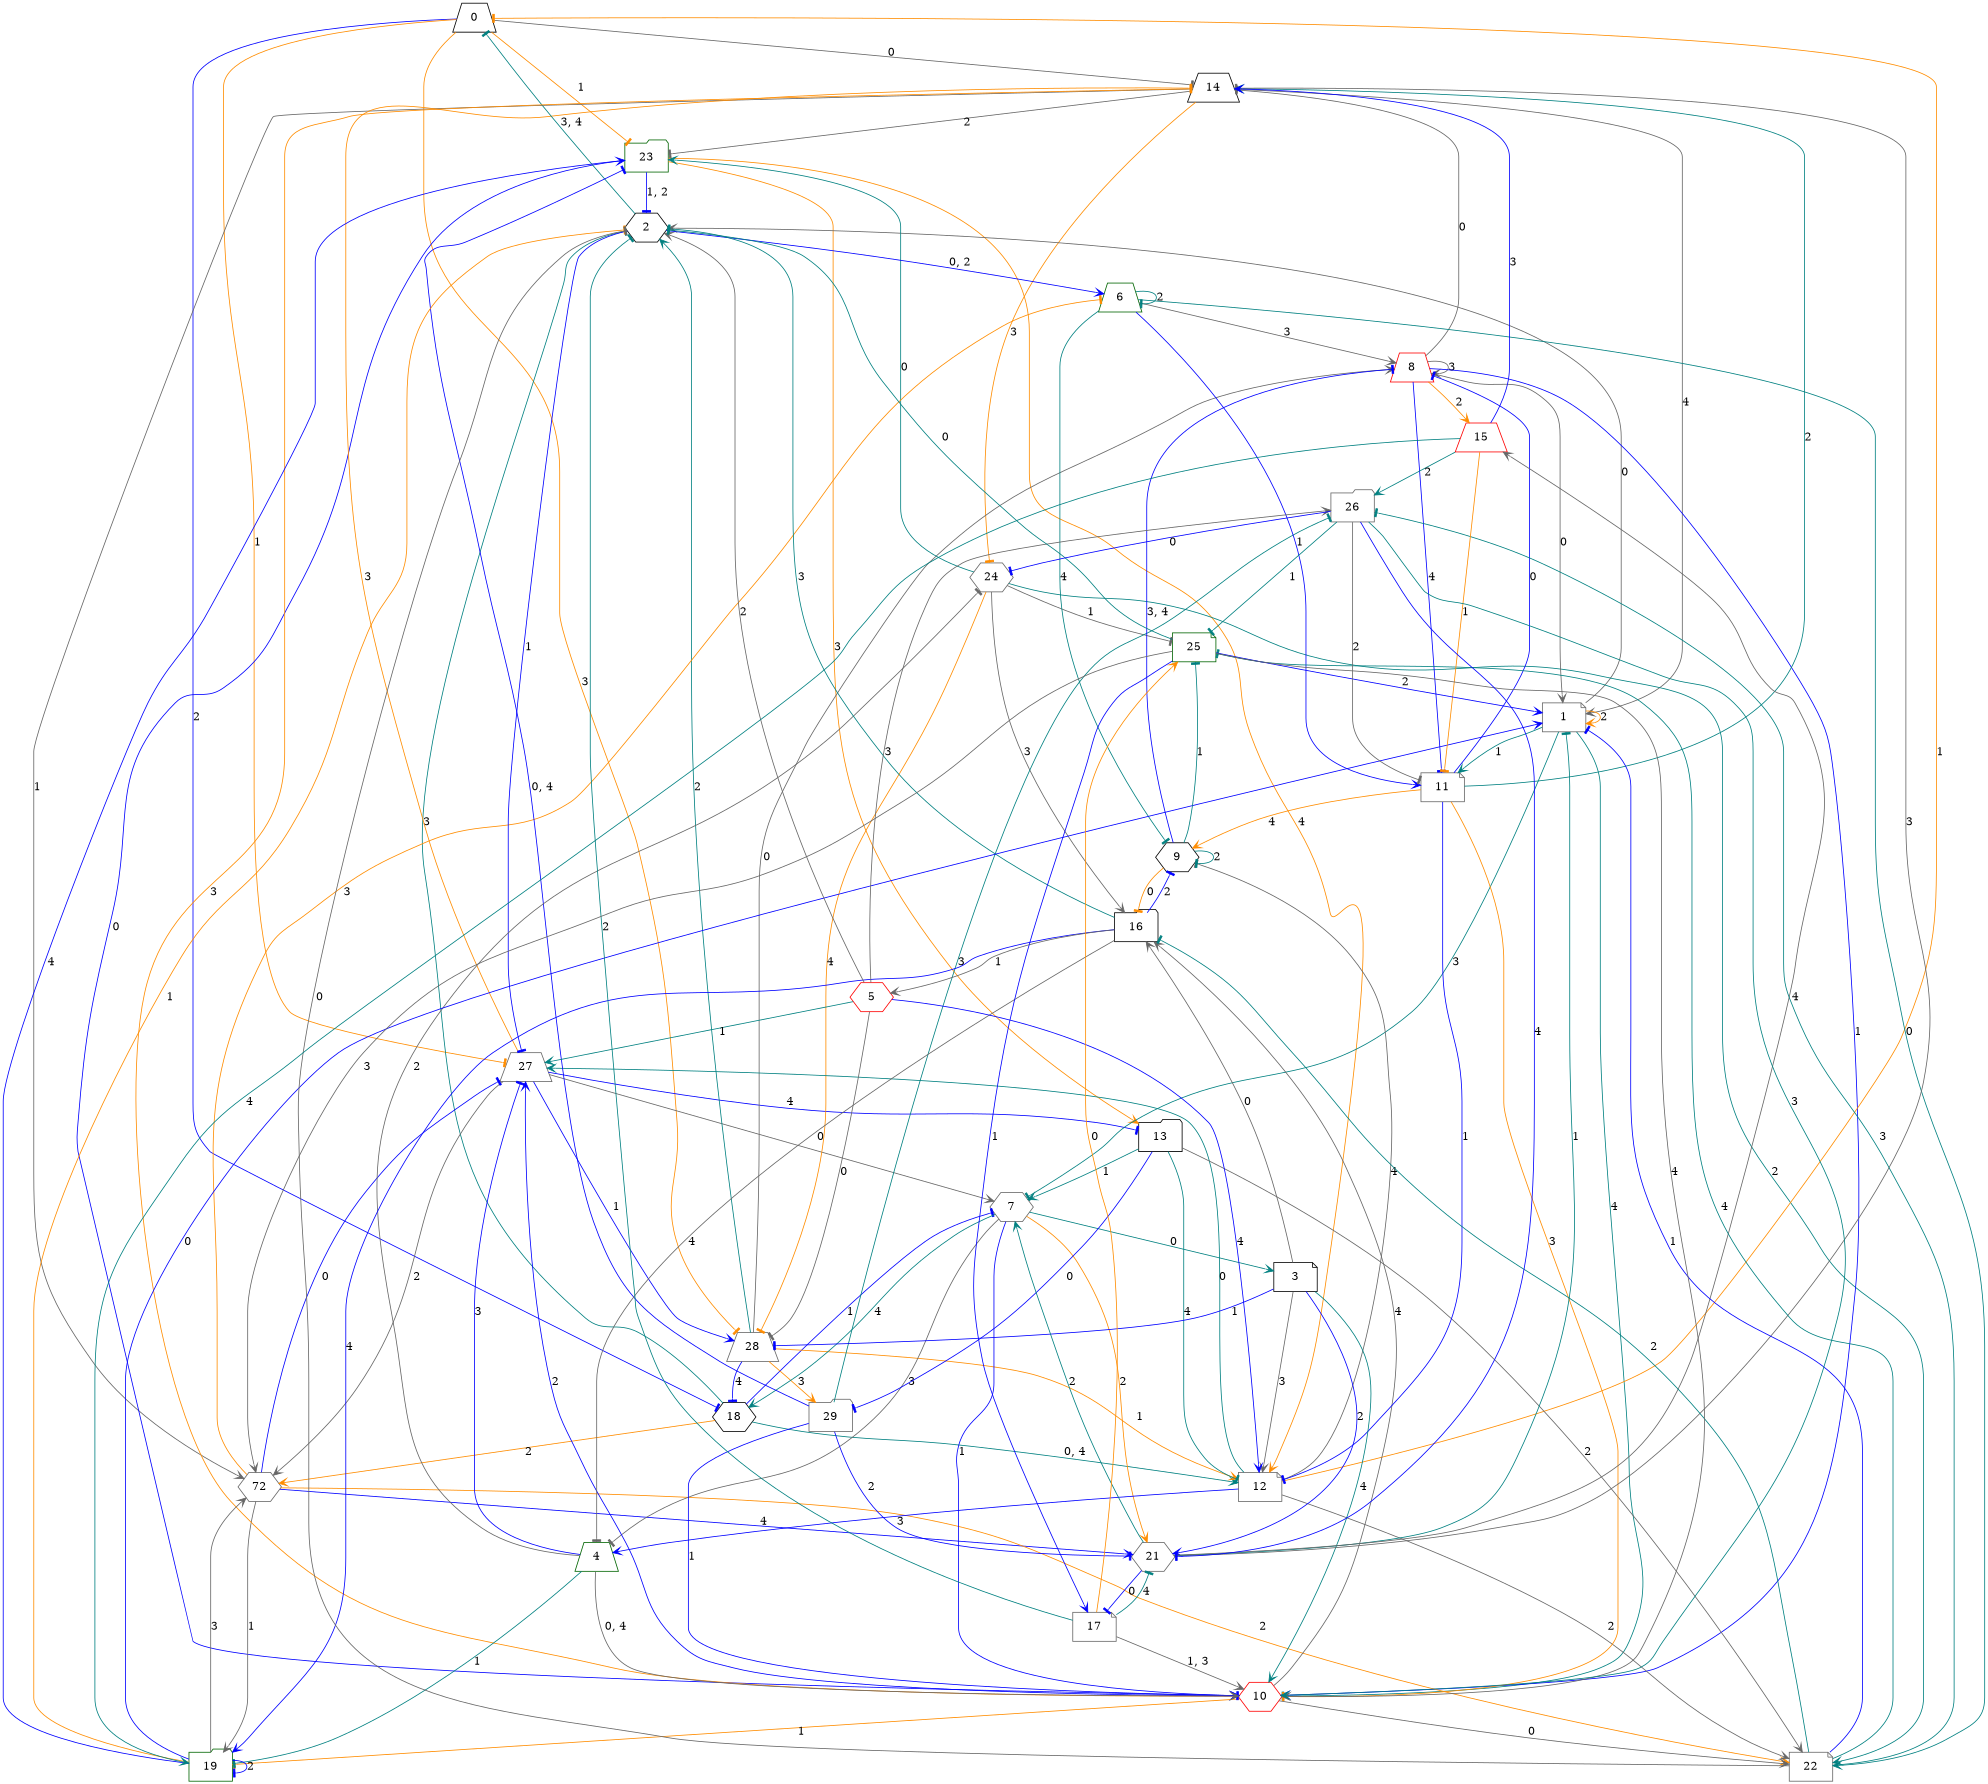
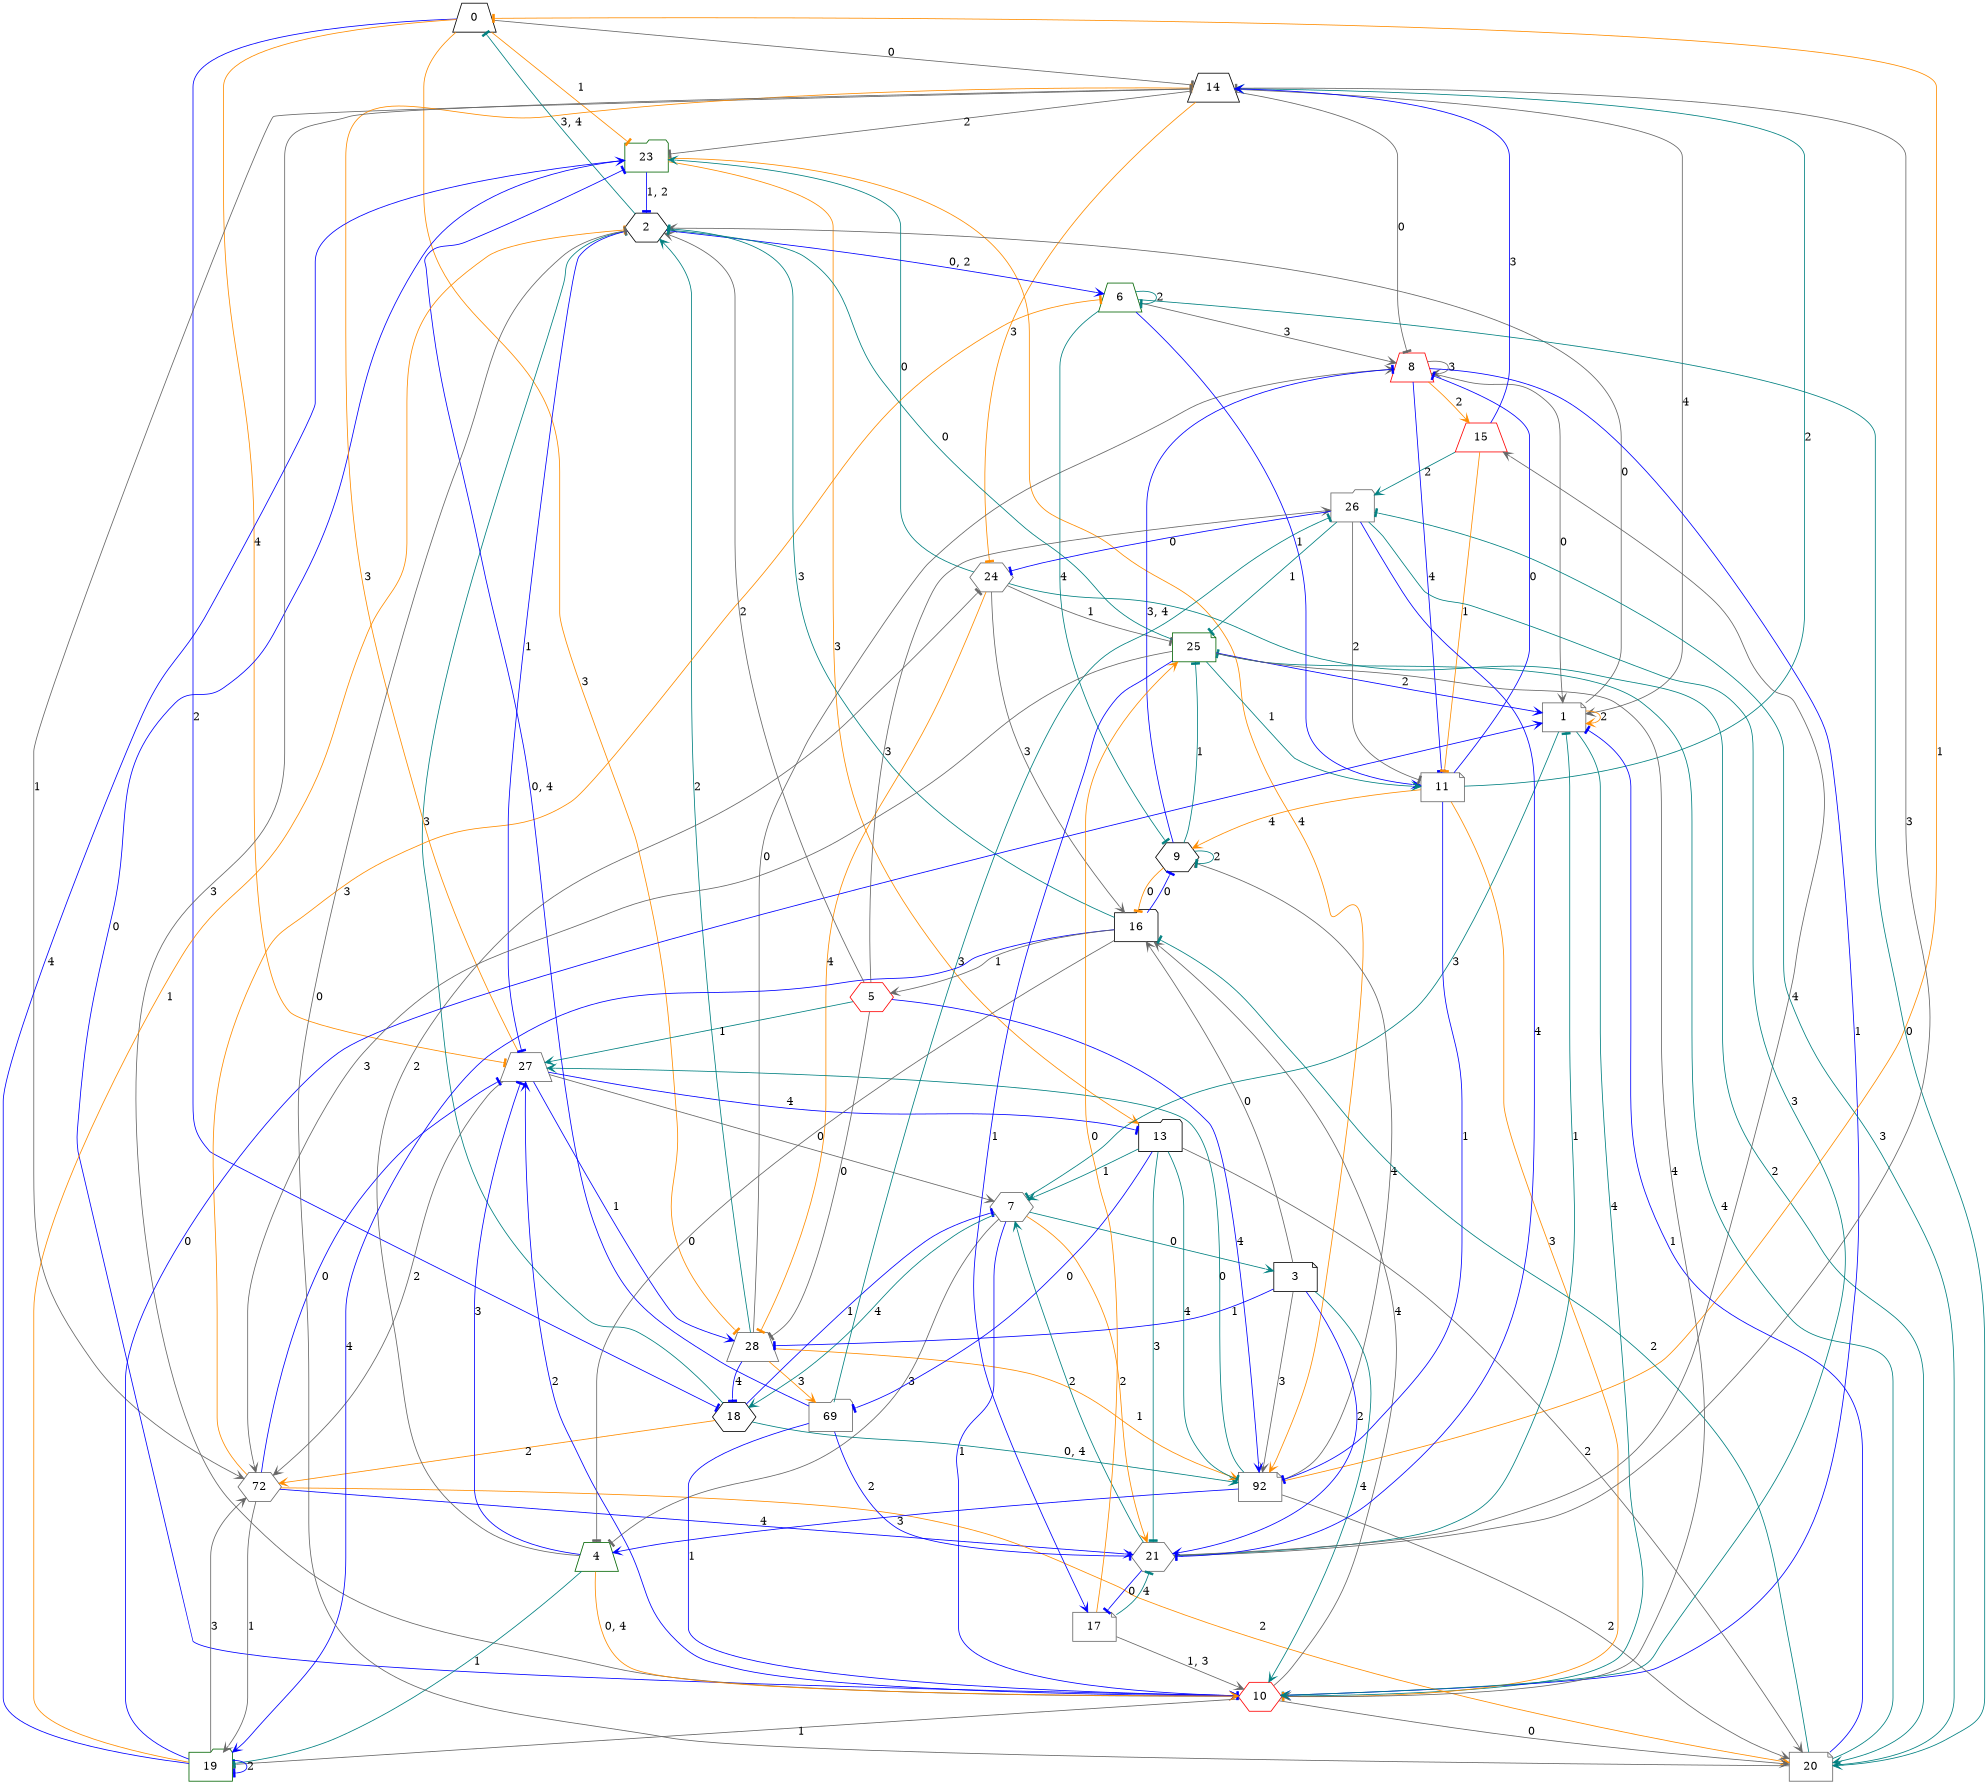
(1453, 144) -> (1398, 163)
(258, 542) -> (258, 542)
(1501, 743) -> (1292, 755)
(554, 871) -> none
(1168, 892) -> (1168, 892)
(200, 896) -> (200, 896)
(608, 1006) -> none
(692, 1242) -> (692, 1242)
none -> (1153, 1345)
(831, 1417) -> (831, 1417)
(1260, 1487) -> (1260, 1487)
(876, 1691) -> (876, 1691)
(738, 1732) -> (738, 1732)
(1811, 1767) -> (1811, 1767)
